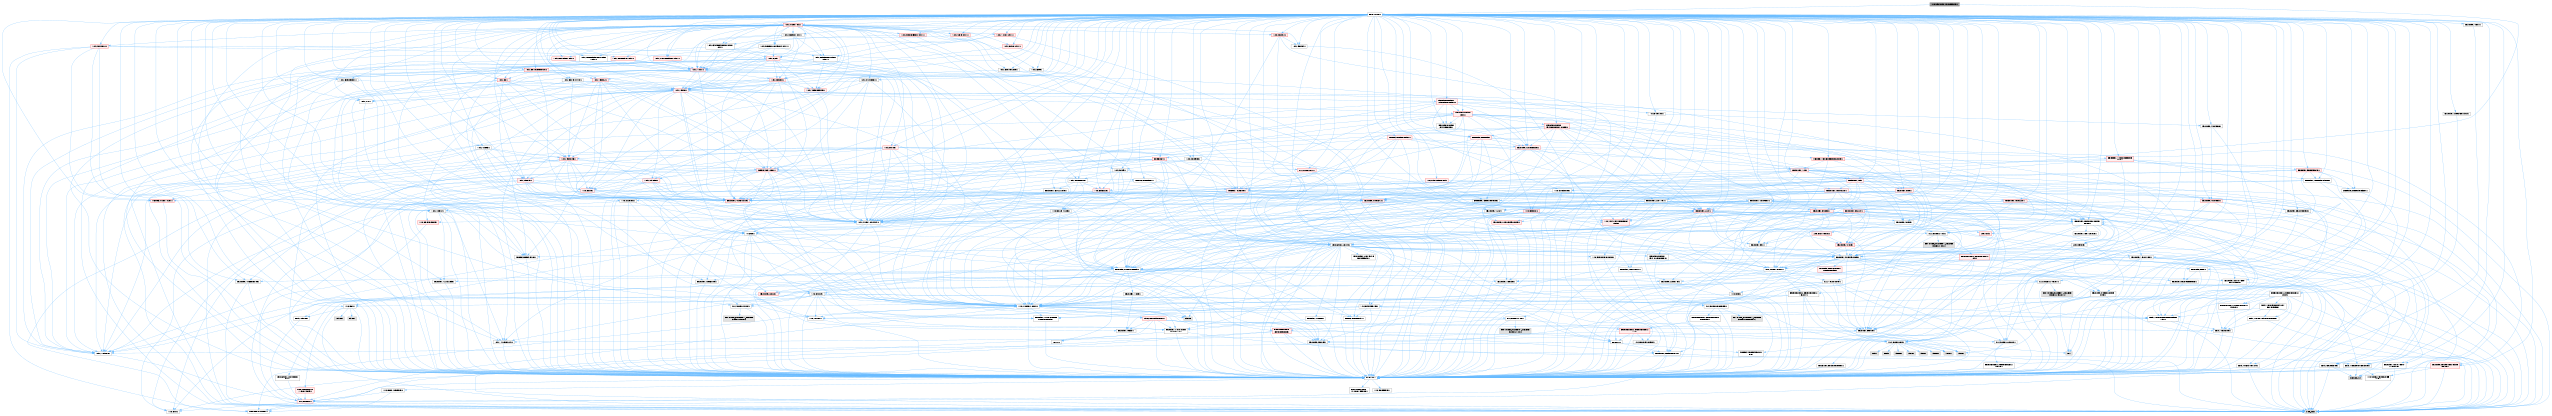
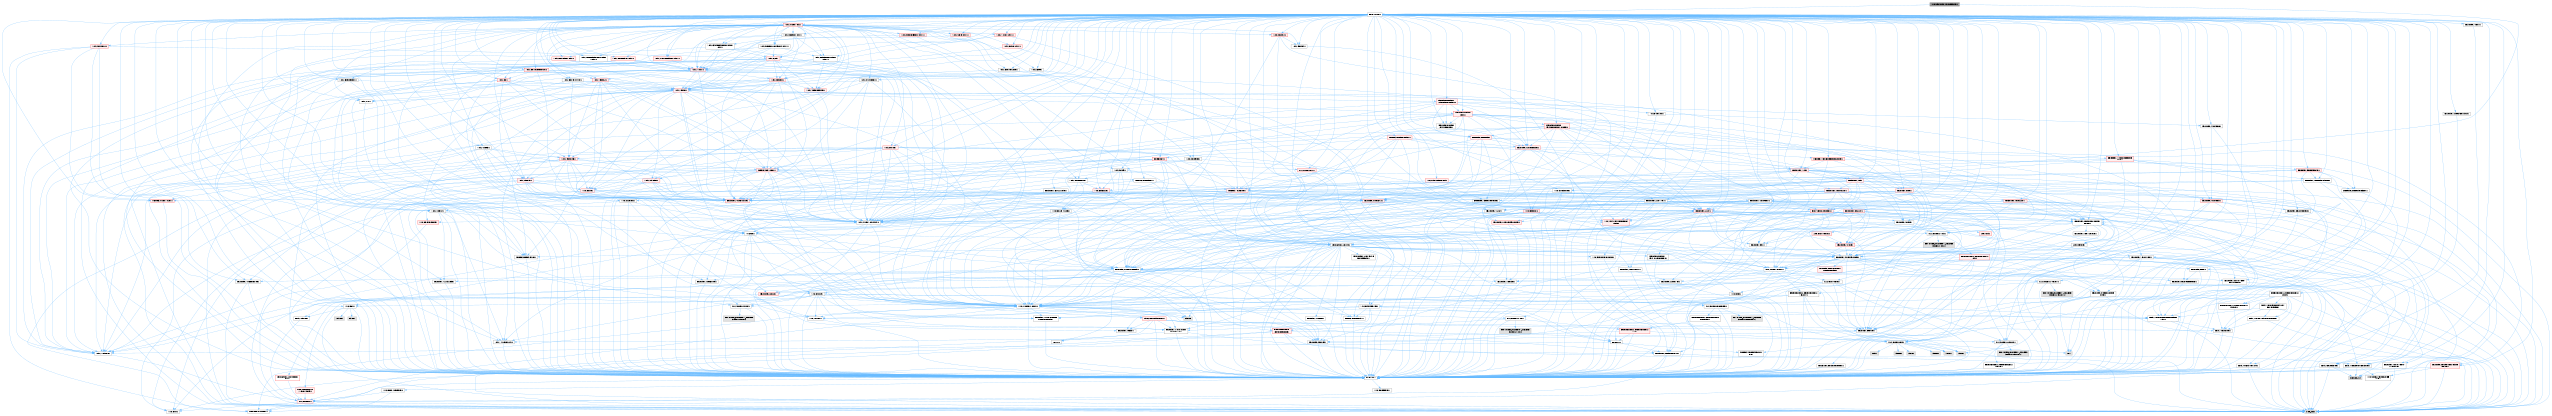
(2044, 24) -> (1804, 28)
(546, 33) -> none
(687, 51) -> none
(1069, 185) -> none
(1822, 211) -> (1822, 211)
(1832, 282) -> (1832, 282)
(1133, 294) -> none
(1250, 324) -> (1305, 326)
(1645, 342) -> none
(1886, 353) -> none
(1923, 353) -> none
none -> (2013, 353)
(288, 378) -> (288, 378)
(1359, 390) -> none
